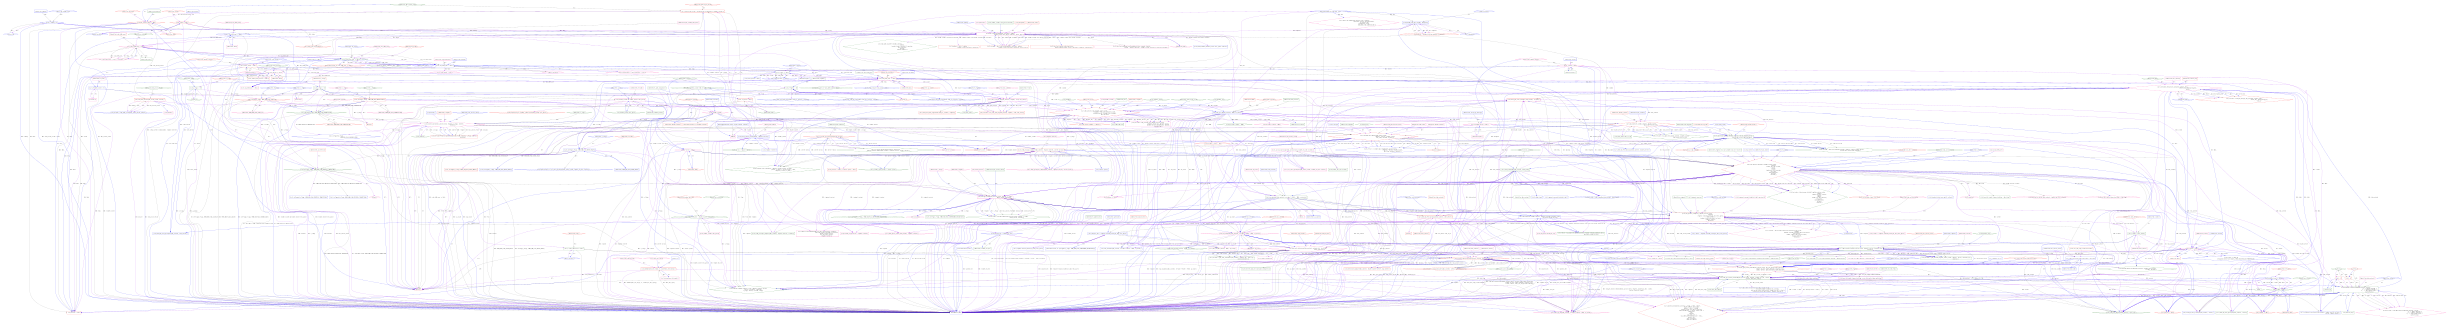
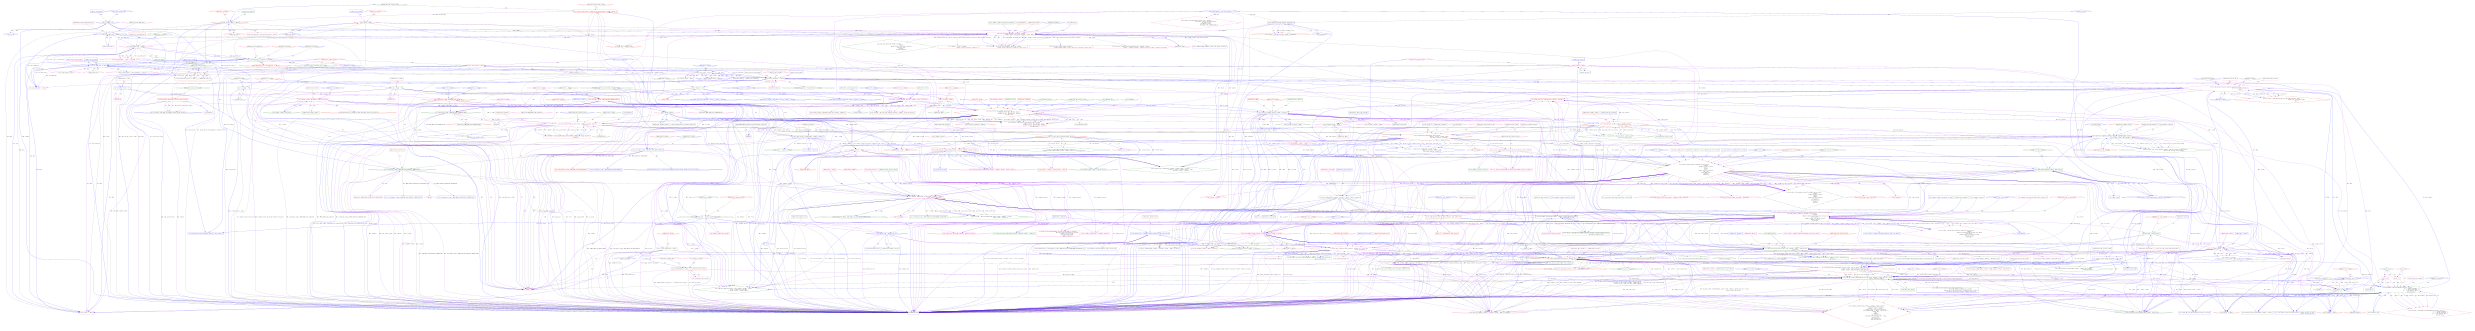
none -> (262, 34)
none -> (2208, 79)
(1632, 150) -> none
(627, 170) -> none
none -> (368, 197)
none -> (1365, 234)
(1995, 258) -> none
